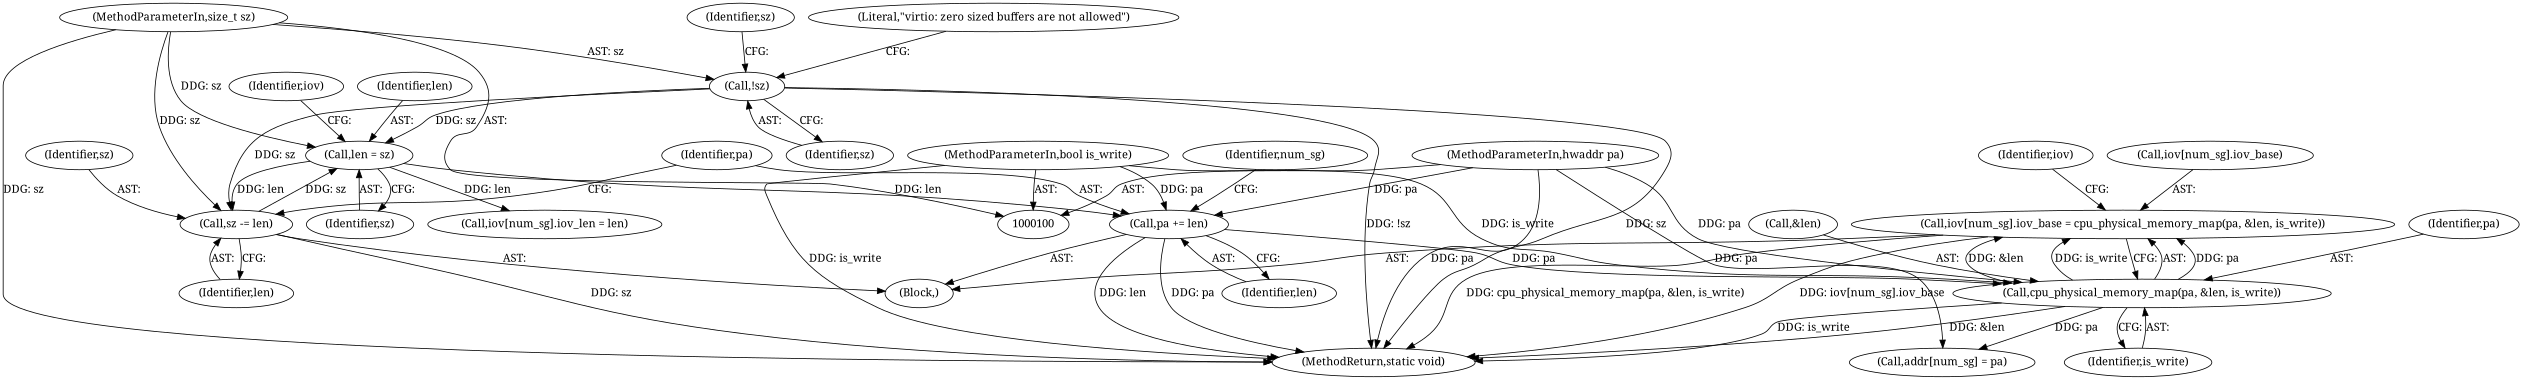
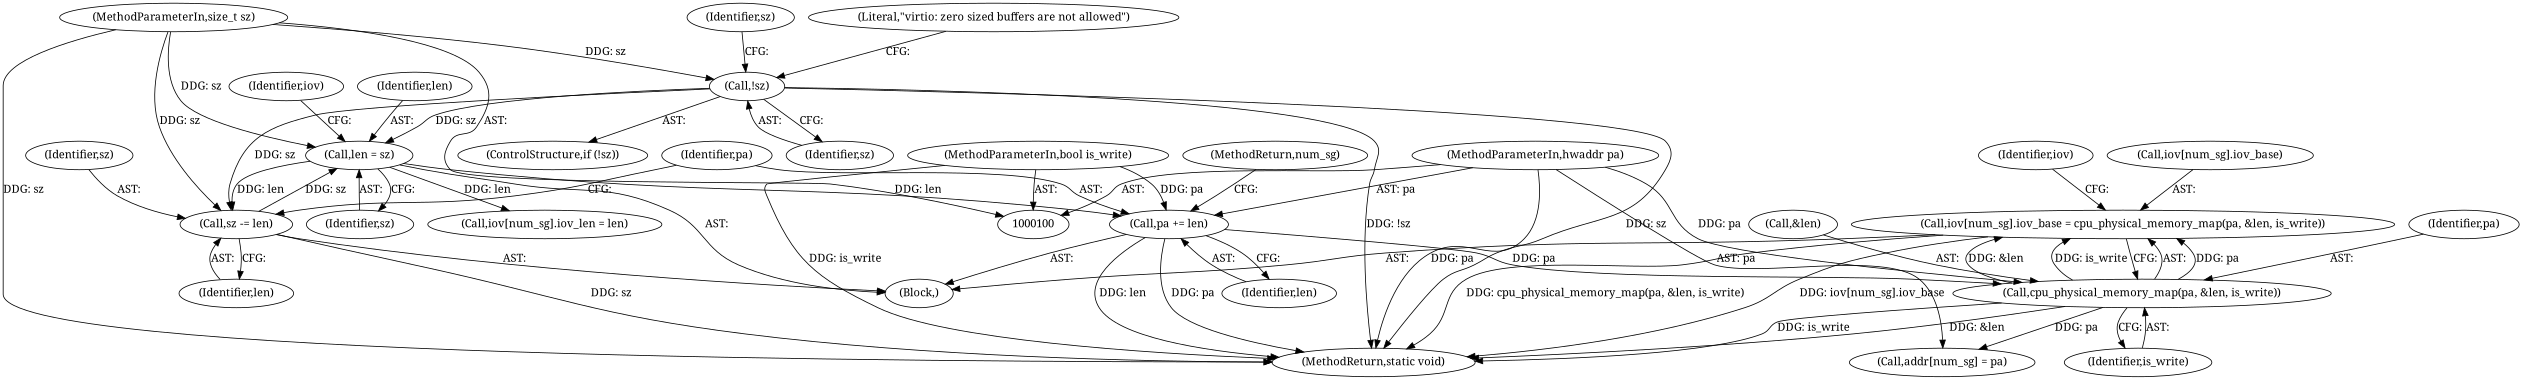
(606, 52) -> (606, 52)
none -> (553, 155)
(1275, 155) -> (1275, 155)
(1396, 190) -> (1396, 190)
none -> (649, 202)
(1555, 253) -> none
(1736, 259) -> (1736, 259)
